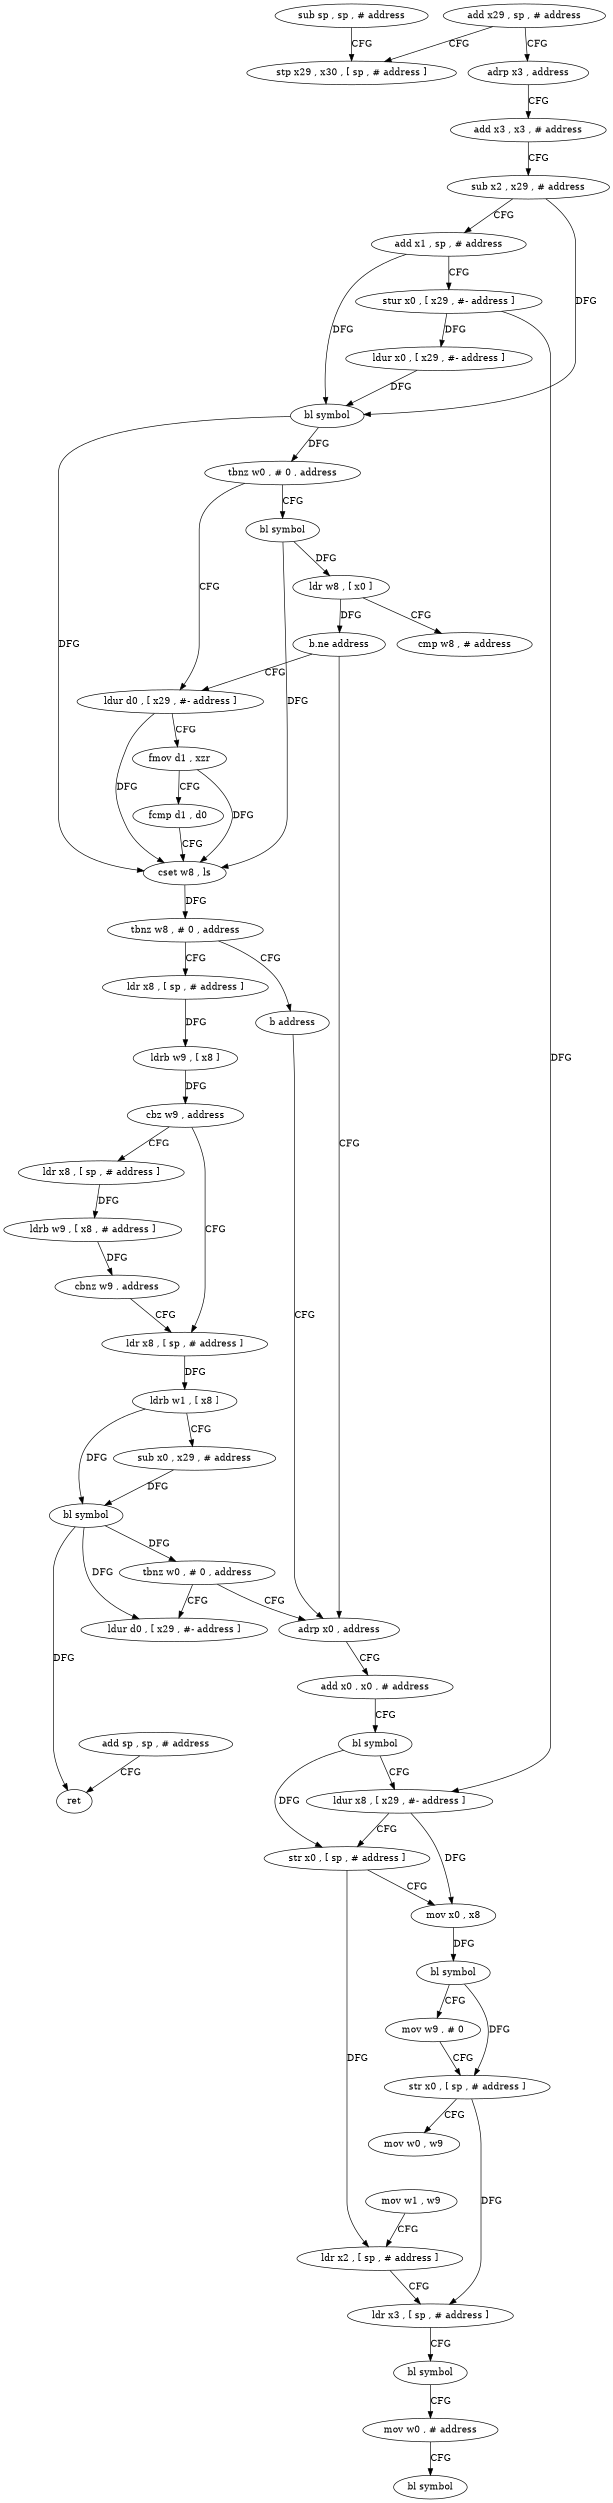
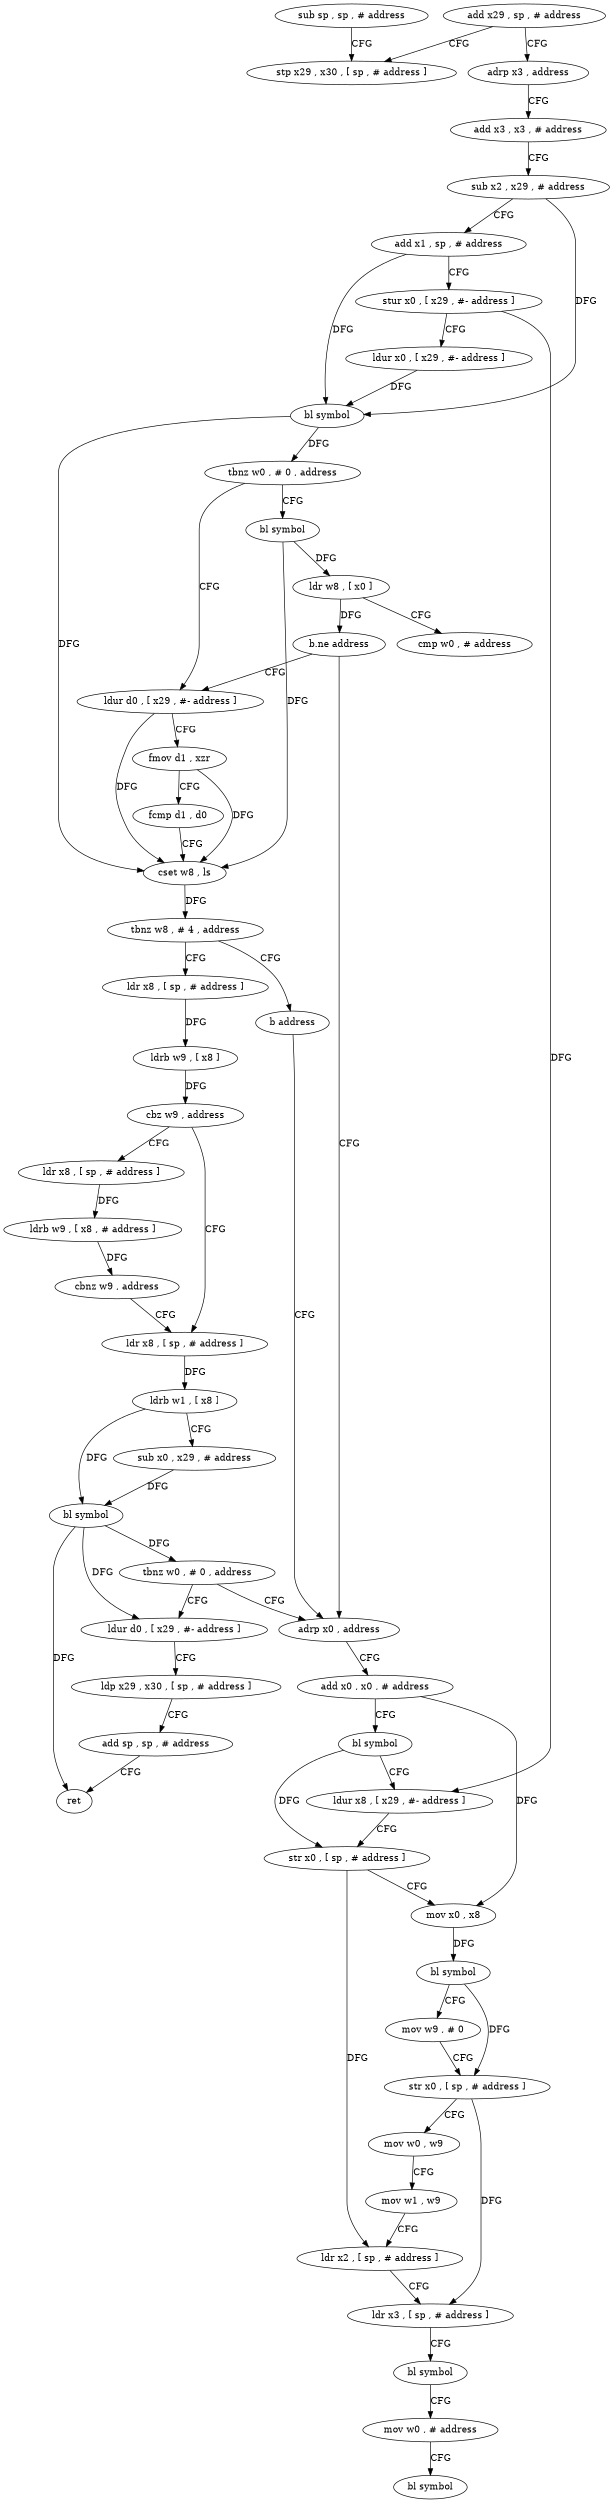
(456, 330) -> (456, 330)
(465, 644) -> (465, 644)
(185, 930) -> (185, 930)
none -> (176, 1687)
(438, 1852) -> (516, 1768)
none -> (413, 2170)
